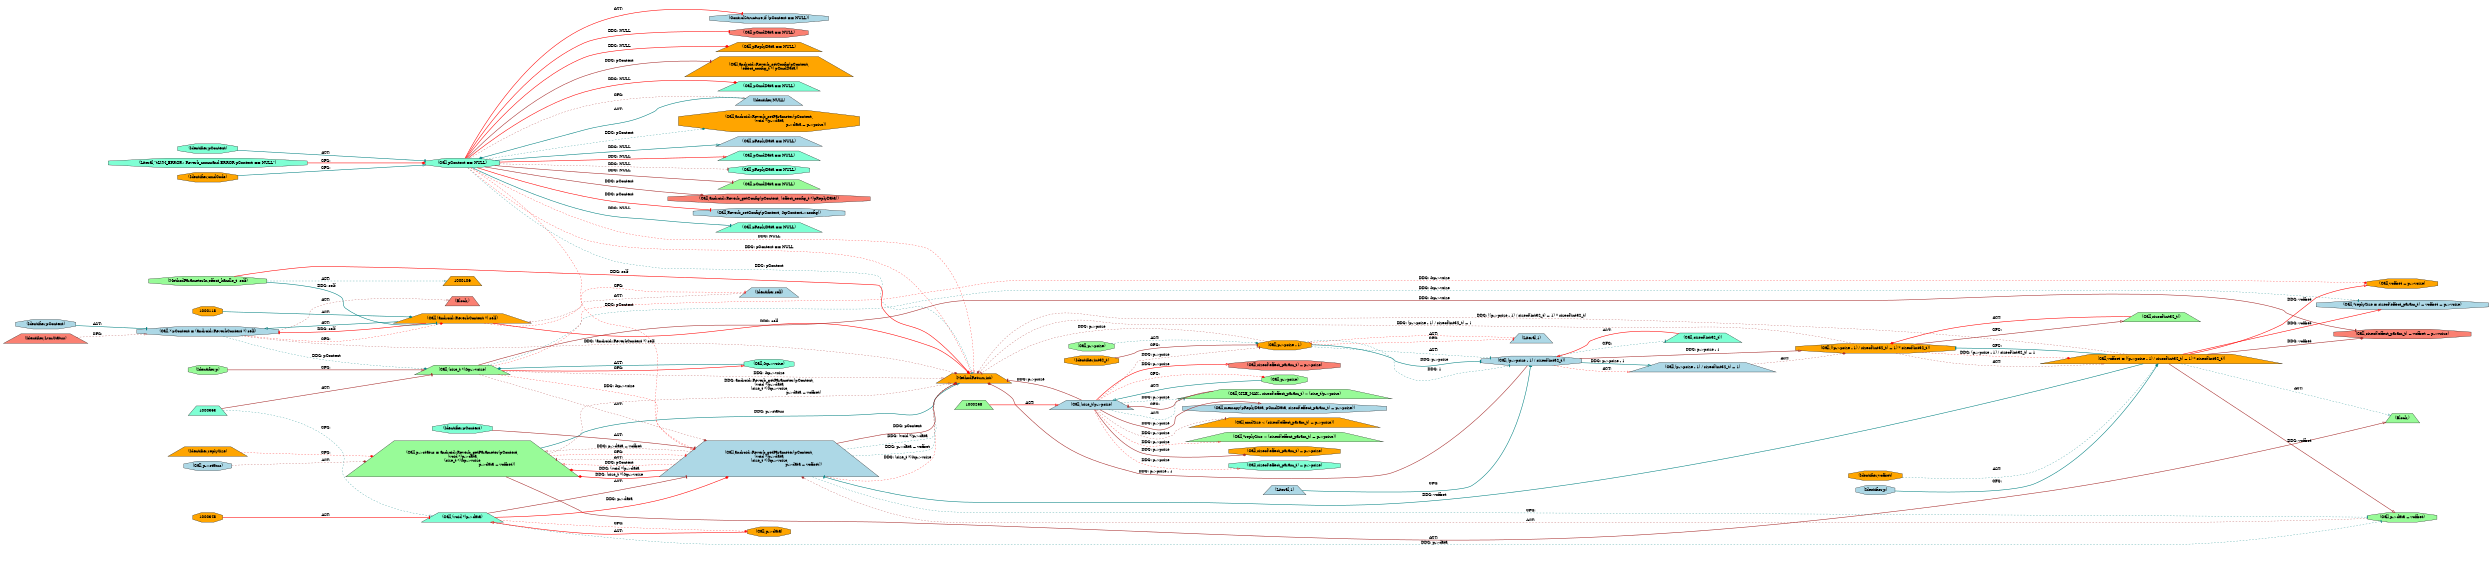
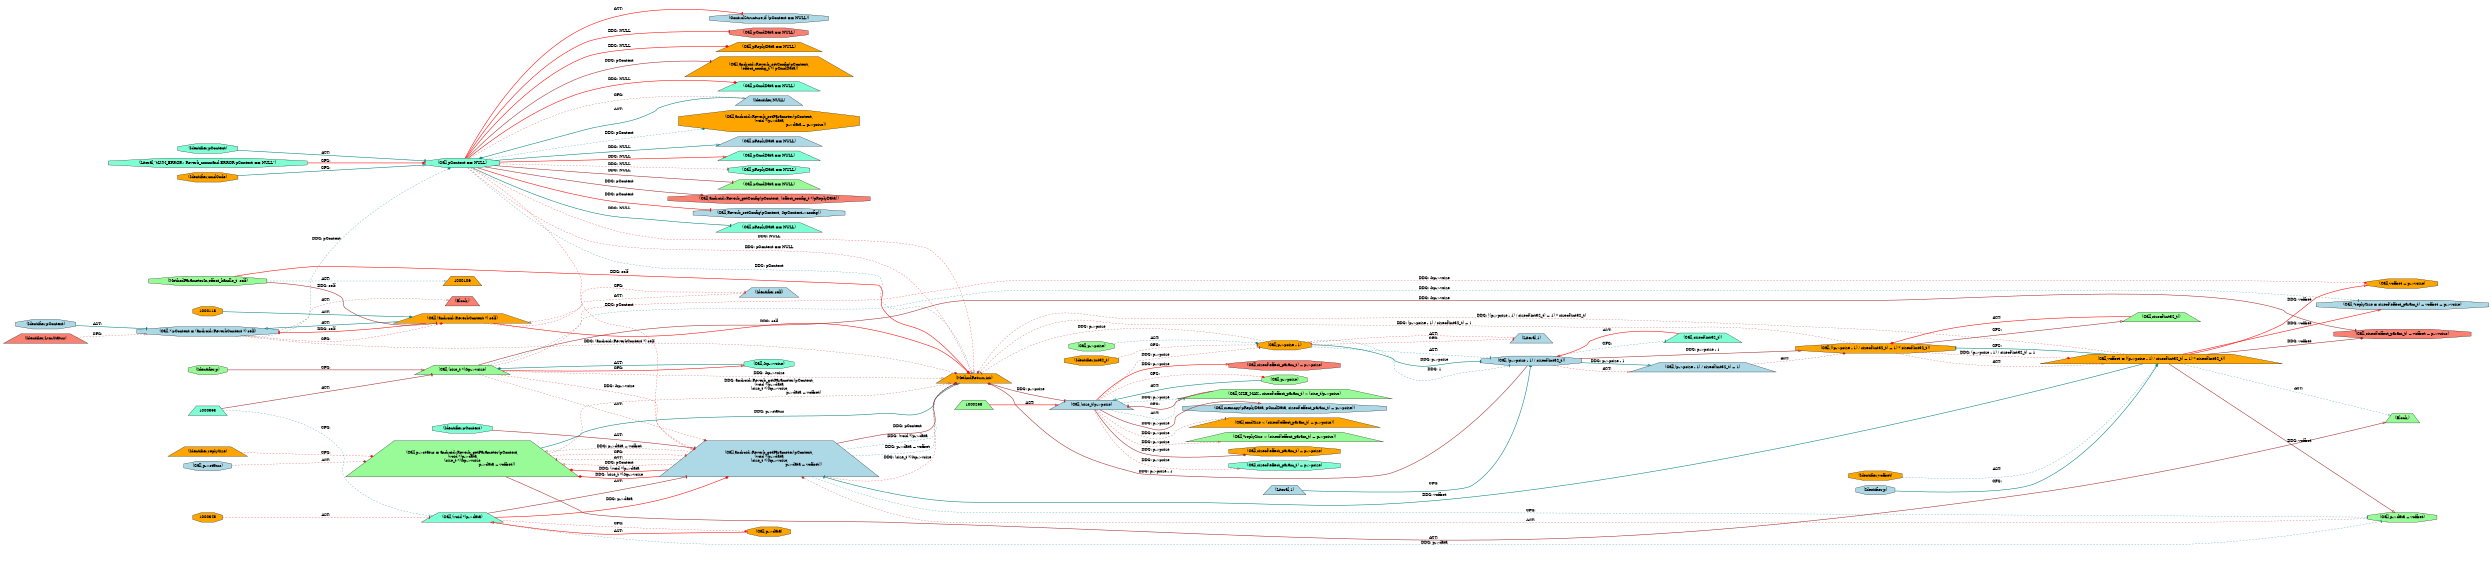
(348, 309) -> (348, 309)
(1185, 346) -> (1185, 346)
(322, 360) -> (329, 253)
(1046, 387) -> (1026, 393)
(326, 517) -> (326, 517)
